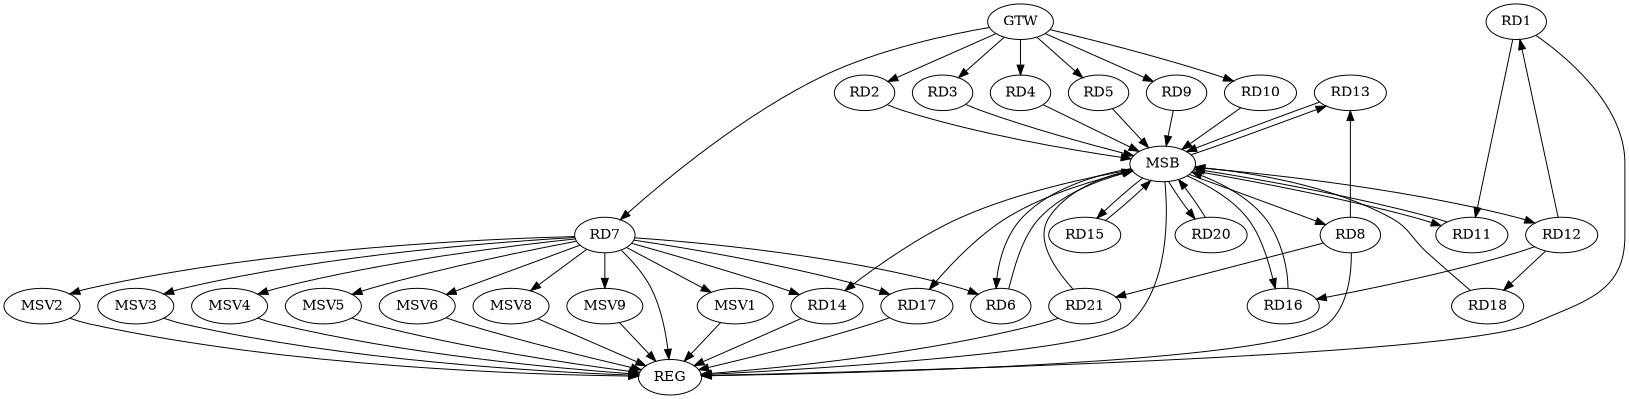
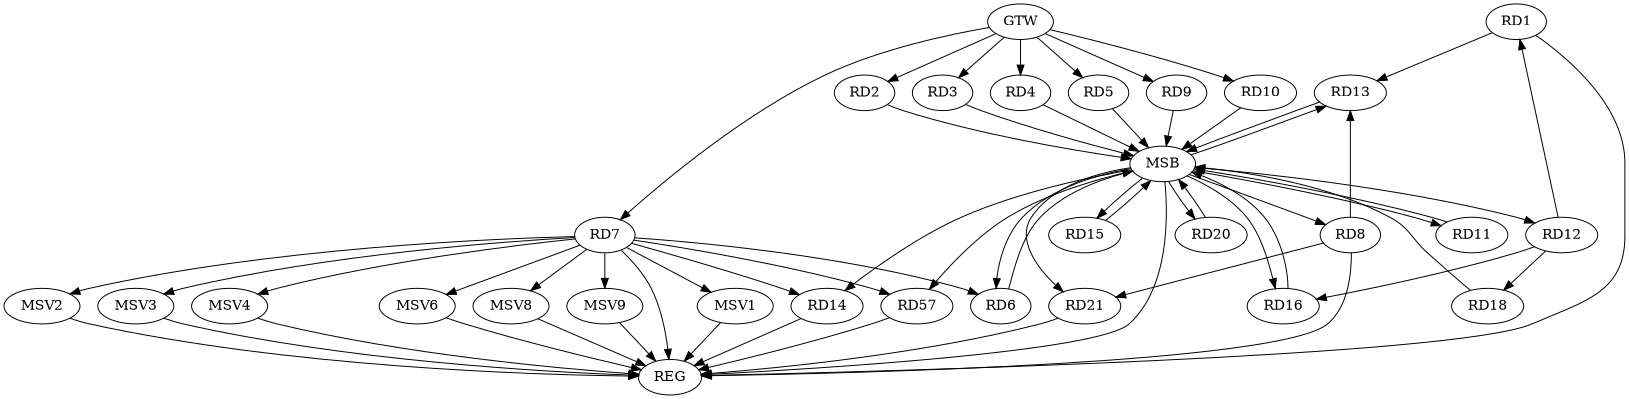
(1495, 124) -> (1439, 55)
(1049, 218) -> (1031, 219)
(323, 306) -> none
(917, 306) -> (917, 306)
